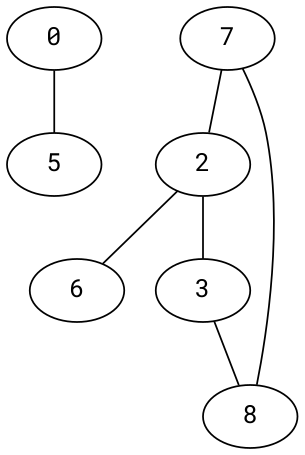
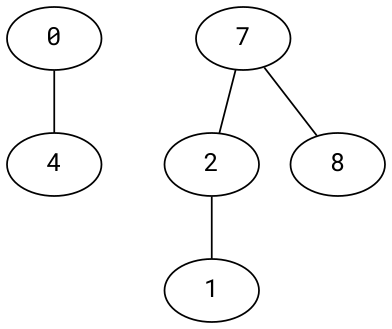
(54, 164) -> (54, 164)
(77, 290) -> (212, 290)
(203, 290) -> none
